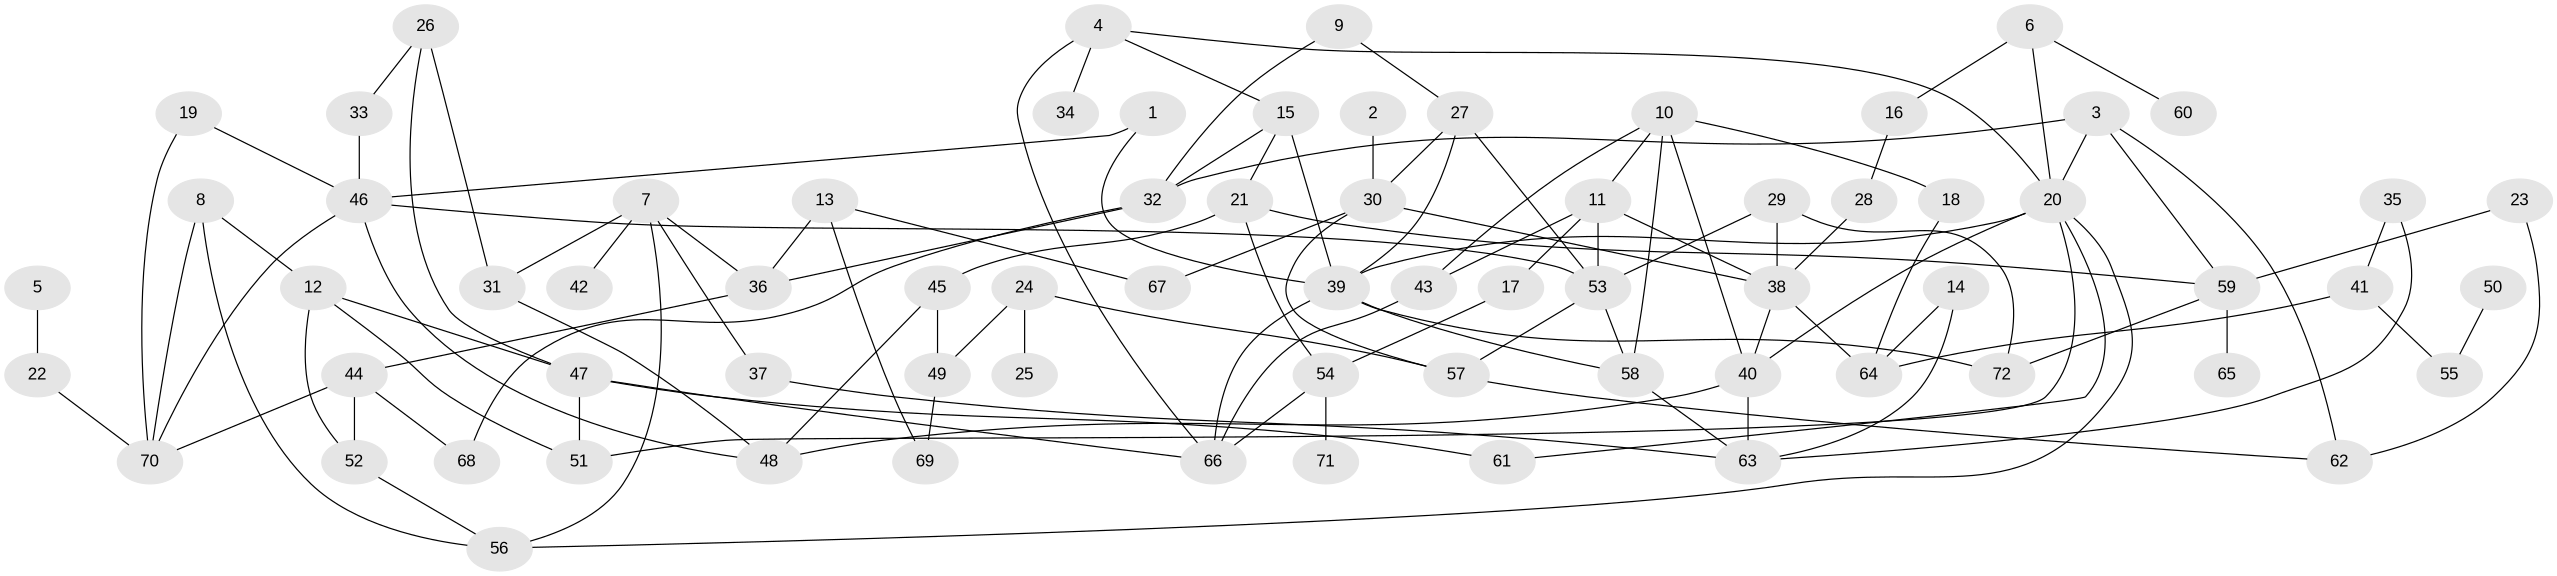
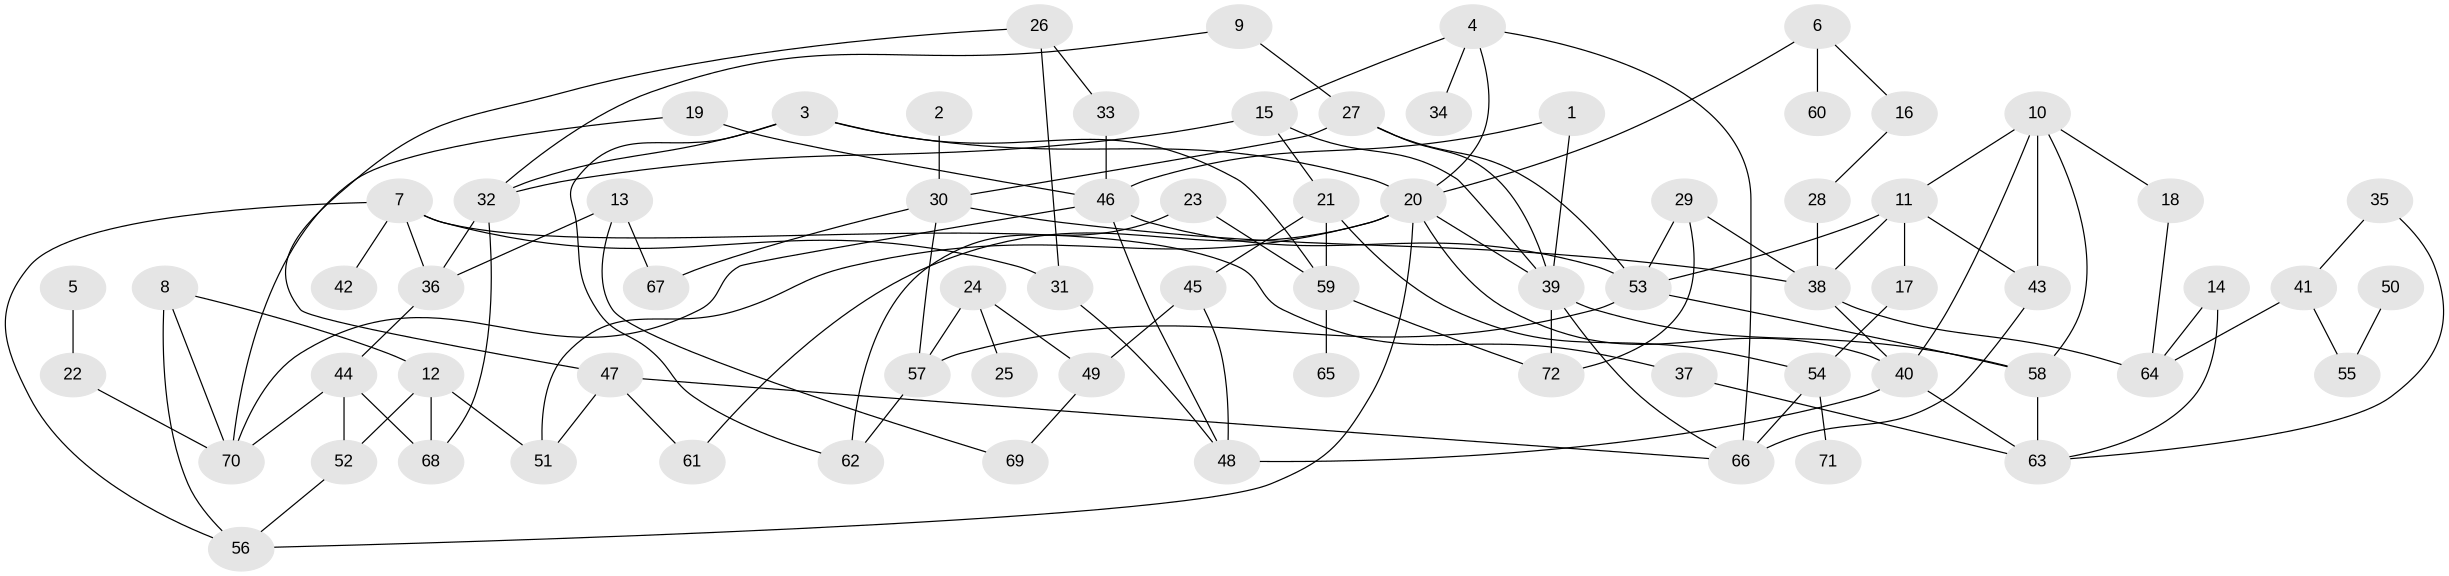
(446, 331) -> (431, 419)
